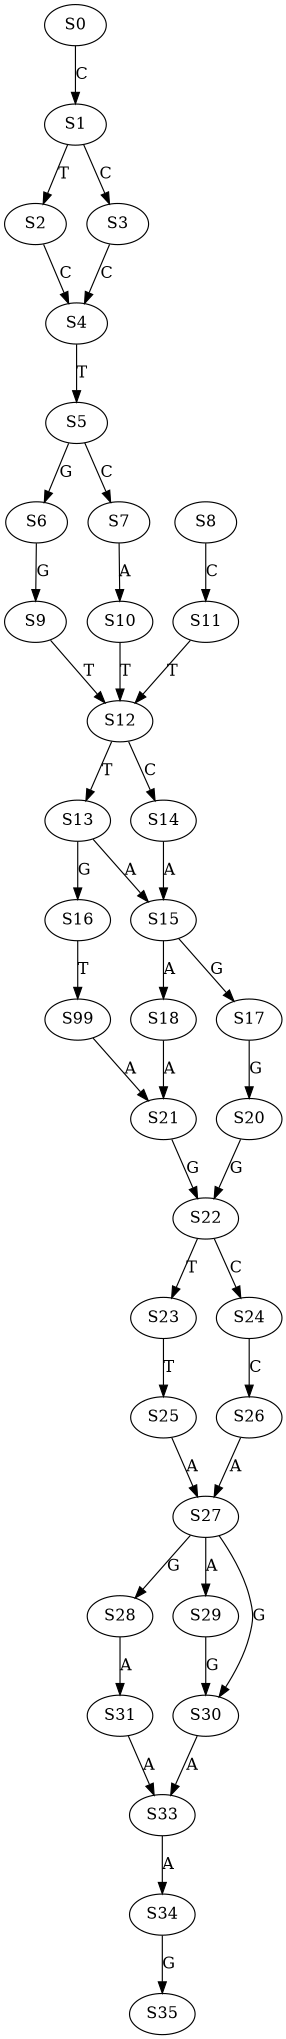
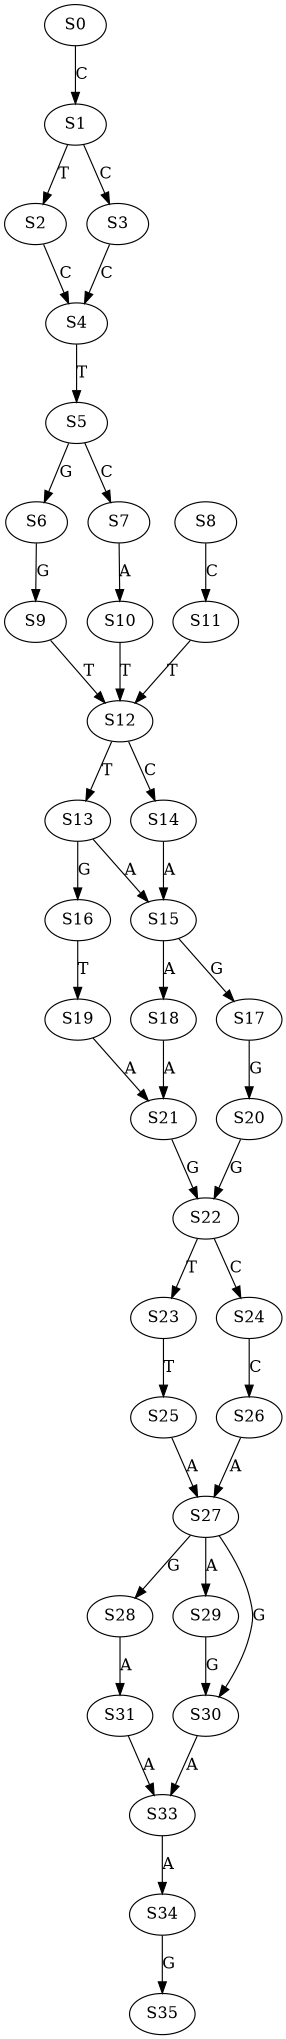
(78, 1020) -> (78, 1020)
